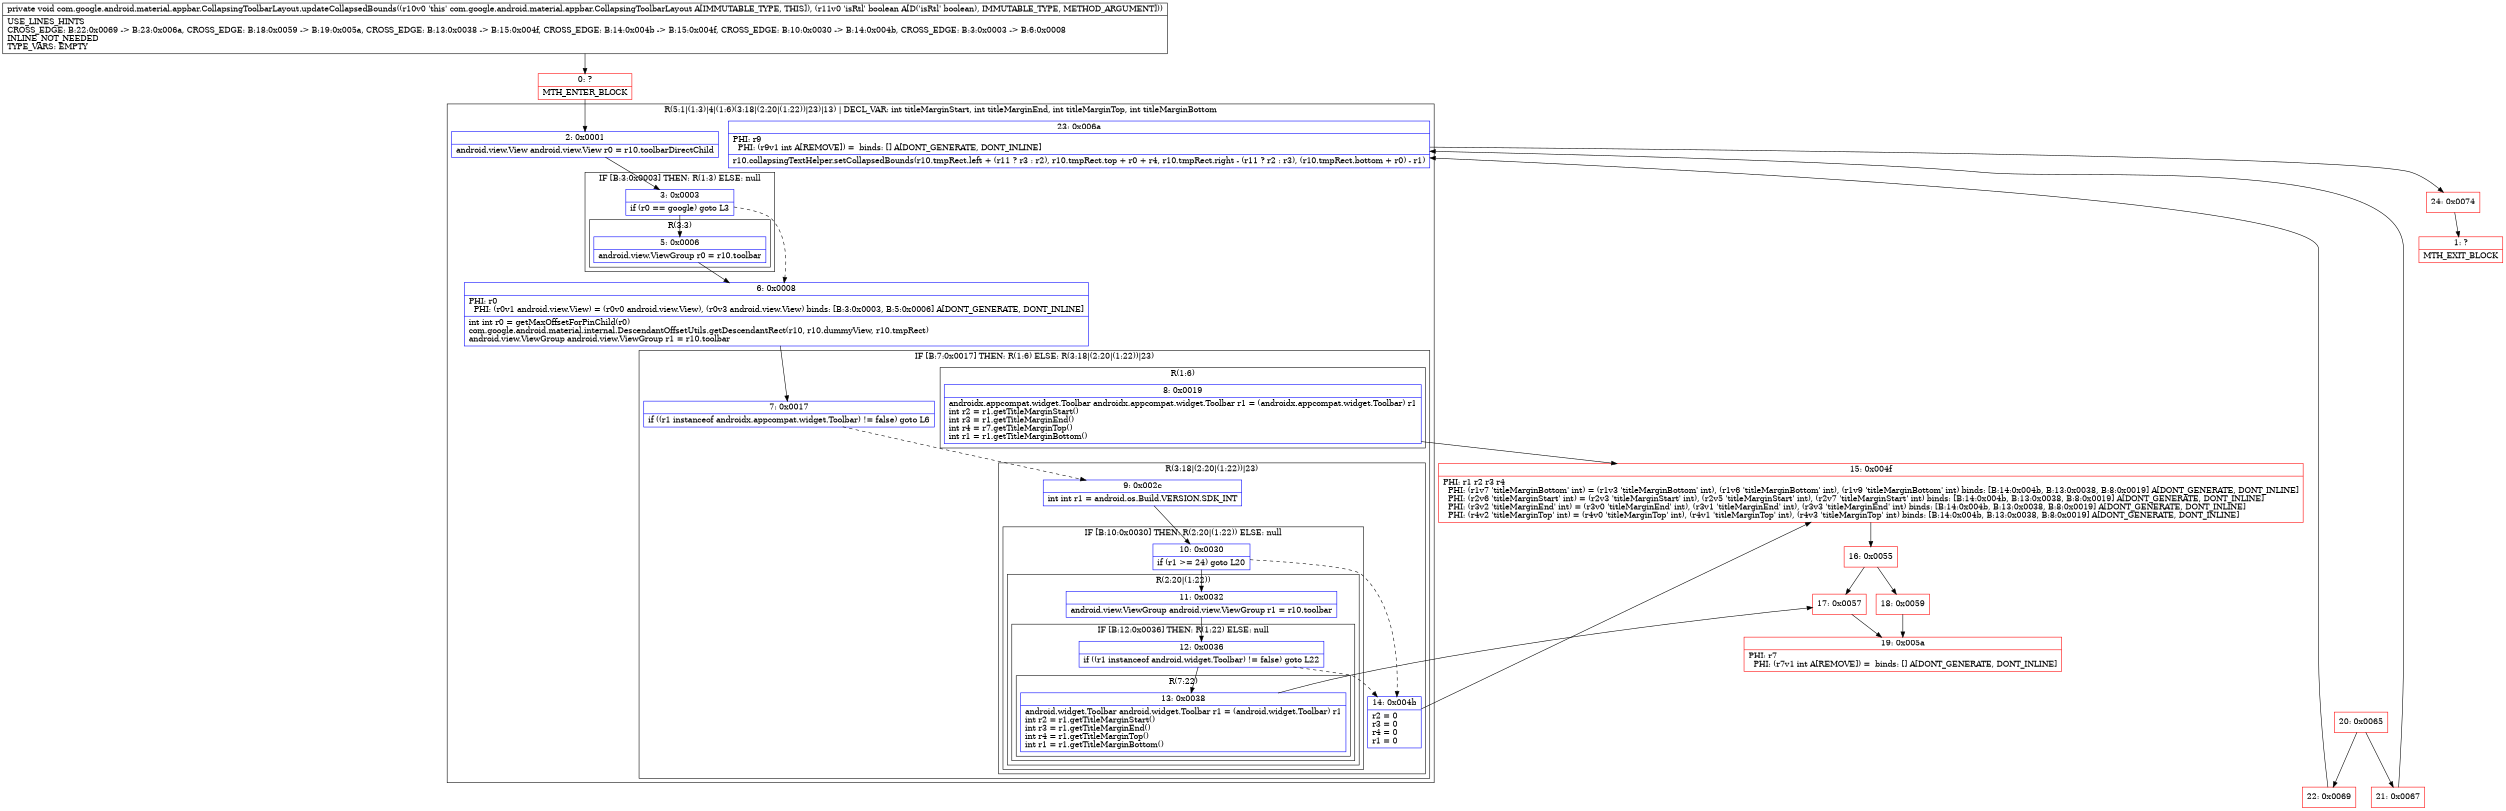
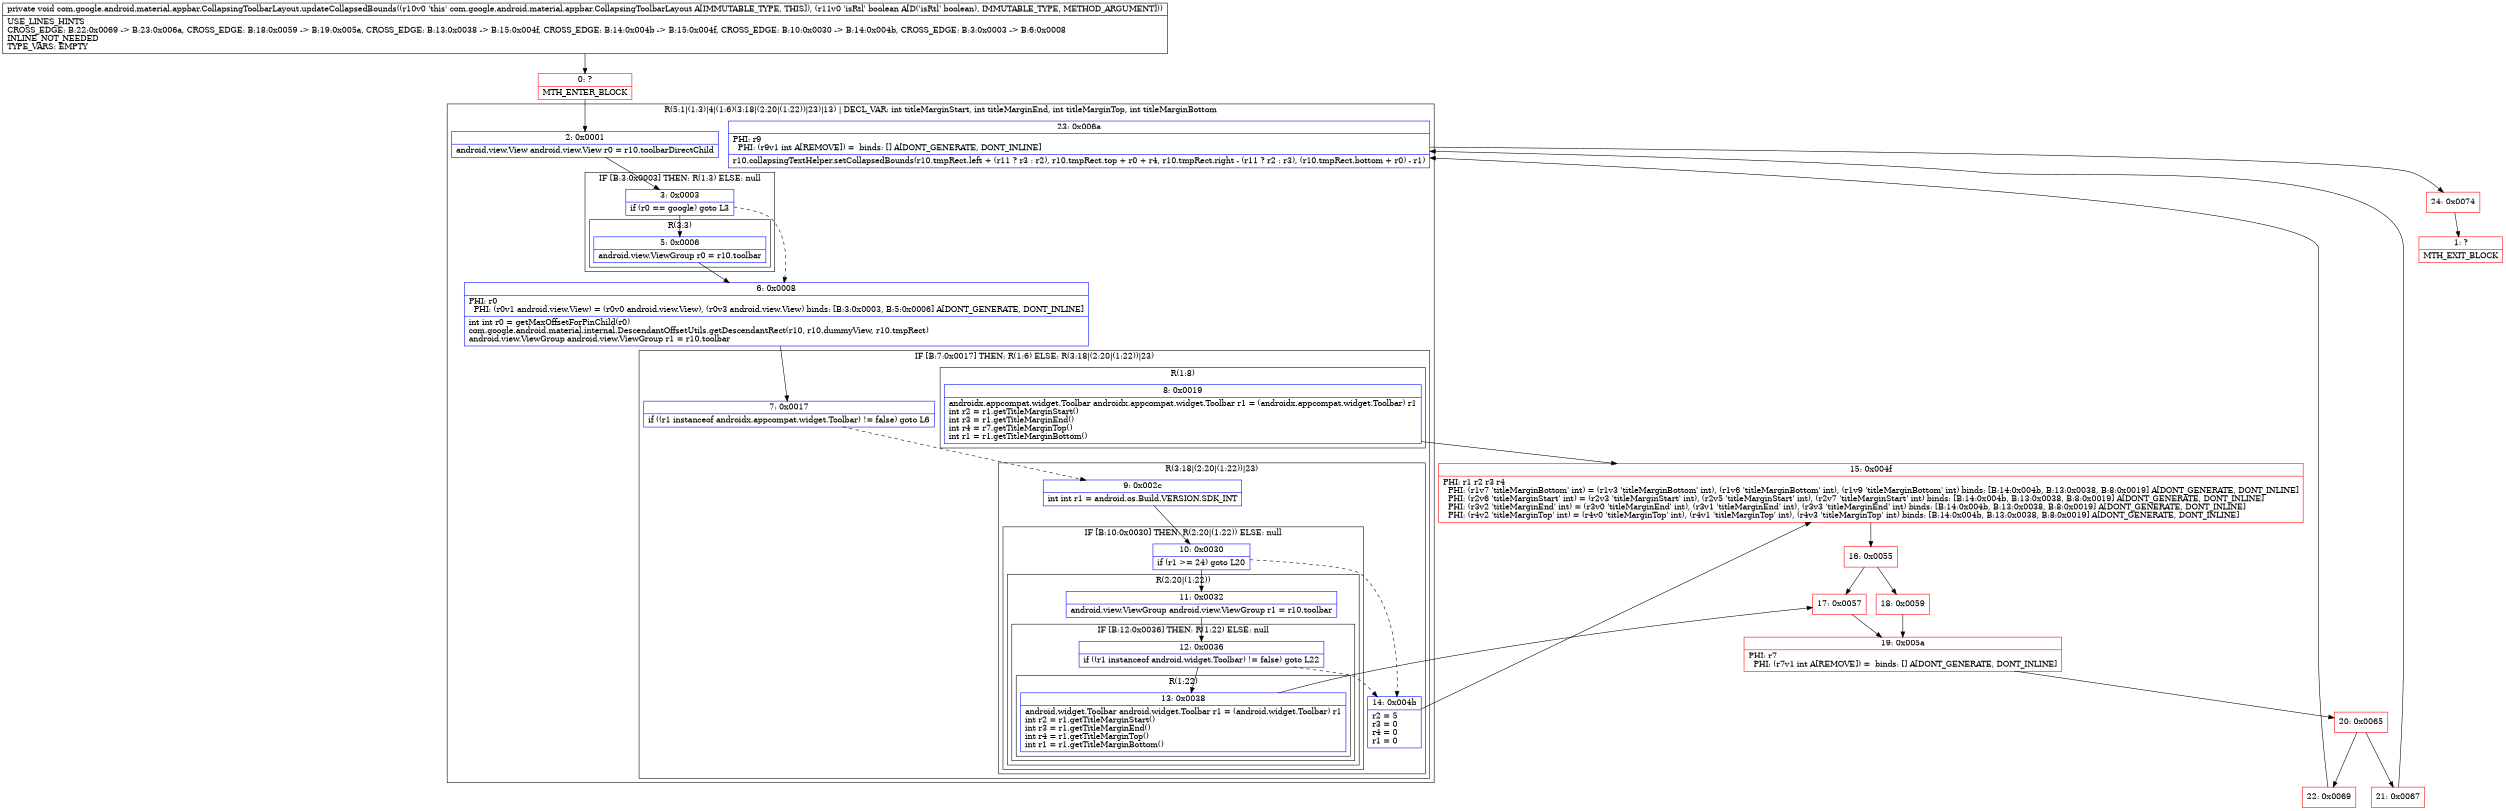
(1183, 374) -> (1183, 374)
(1183, 682) -> (1183, 682)
none -> (2171, 694)
(1385, 716) -> (1385, 716)
